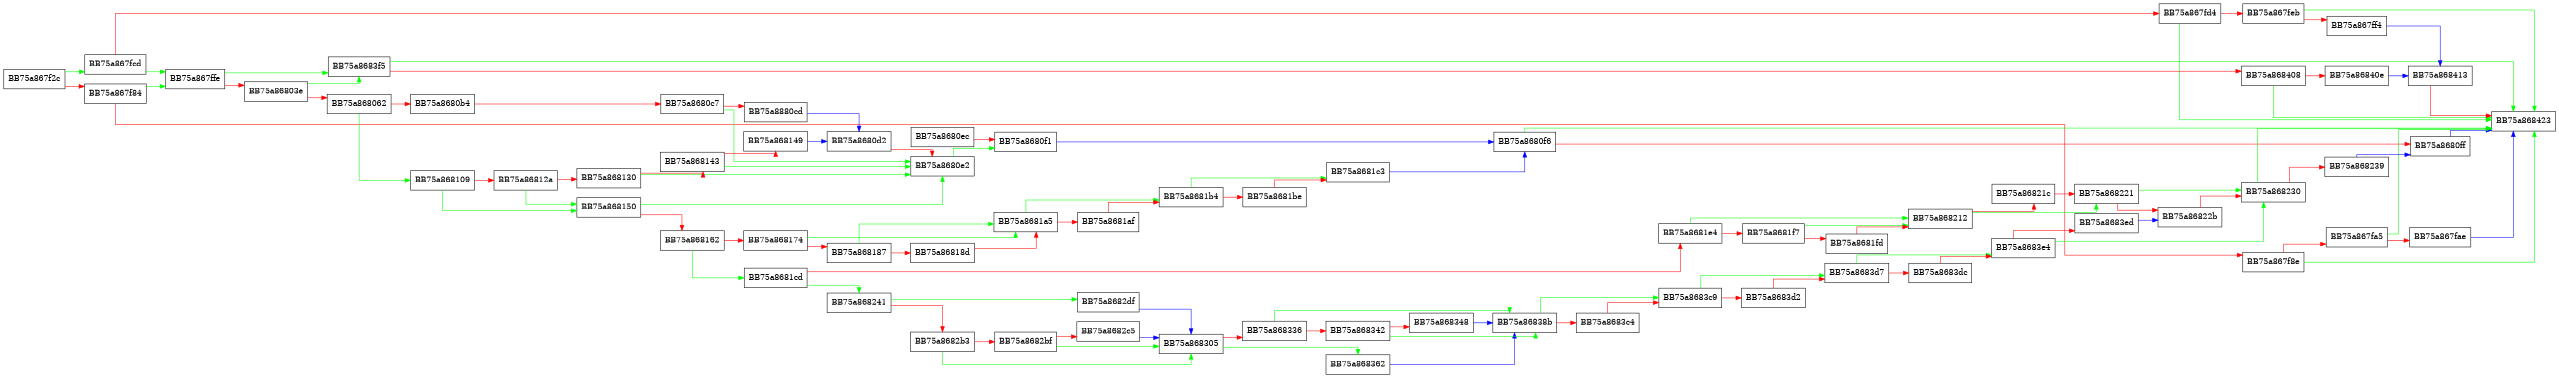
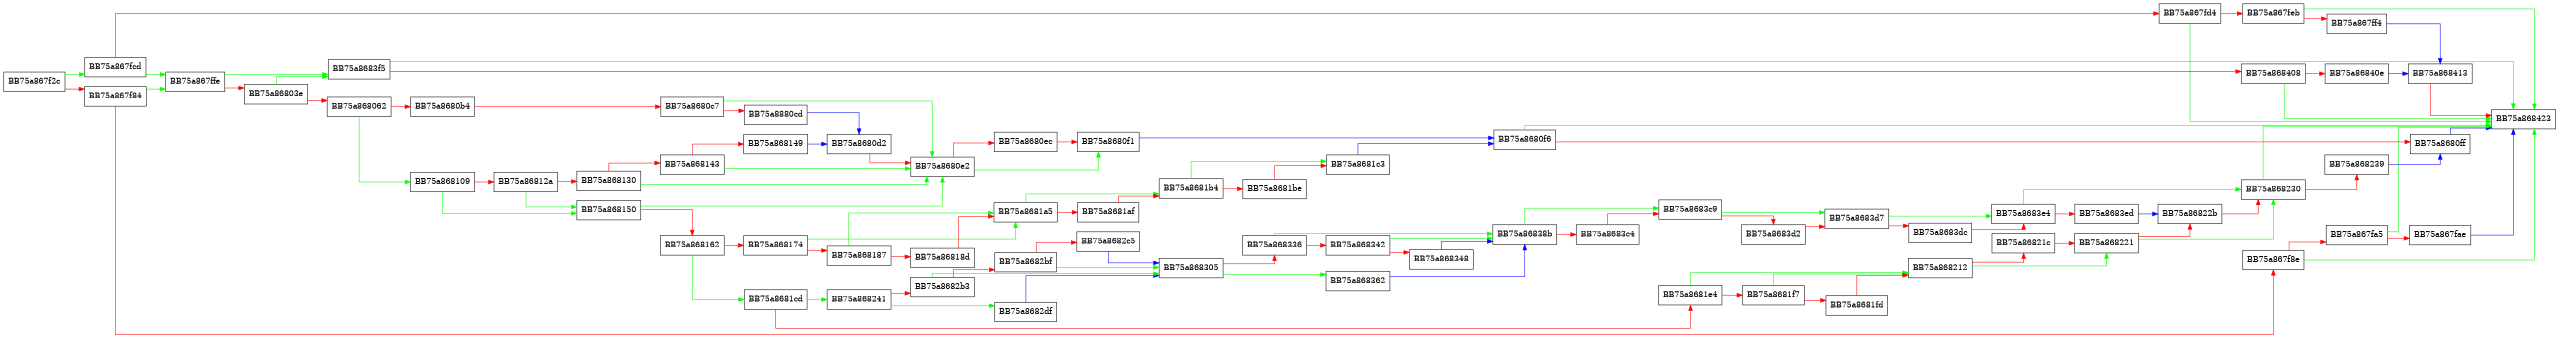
none -> (964, 143)
